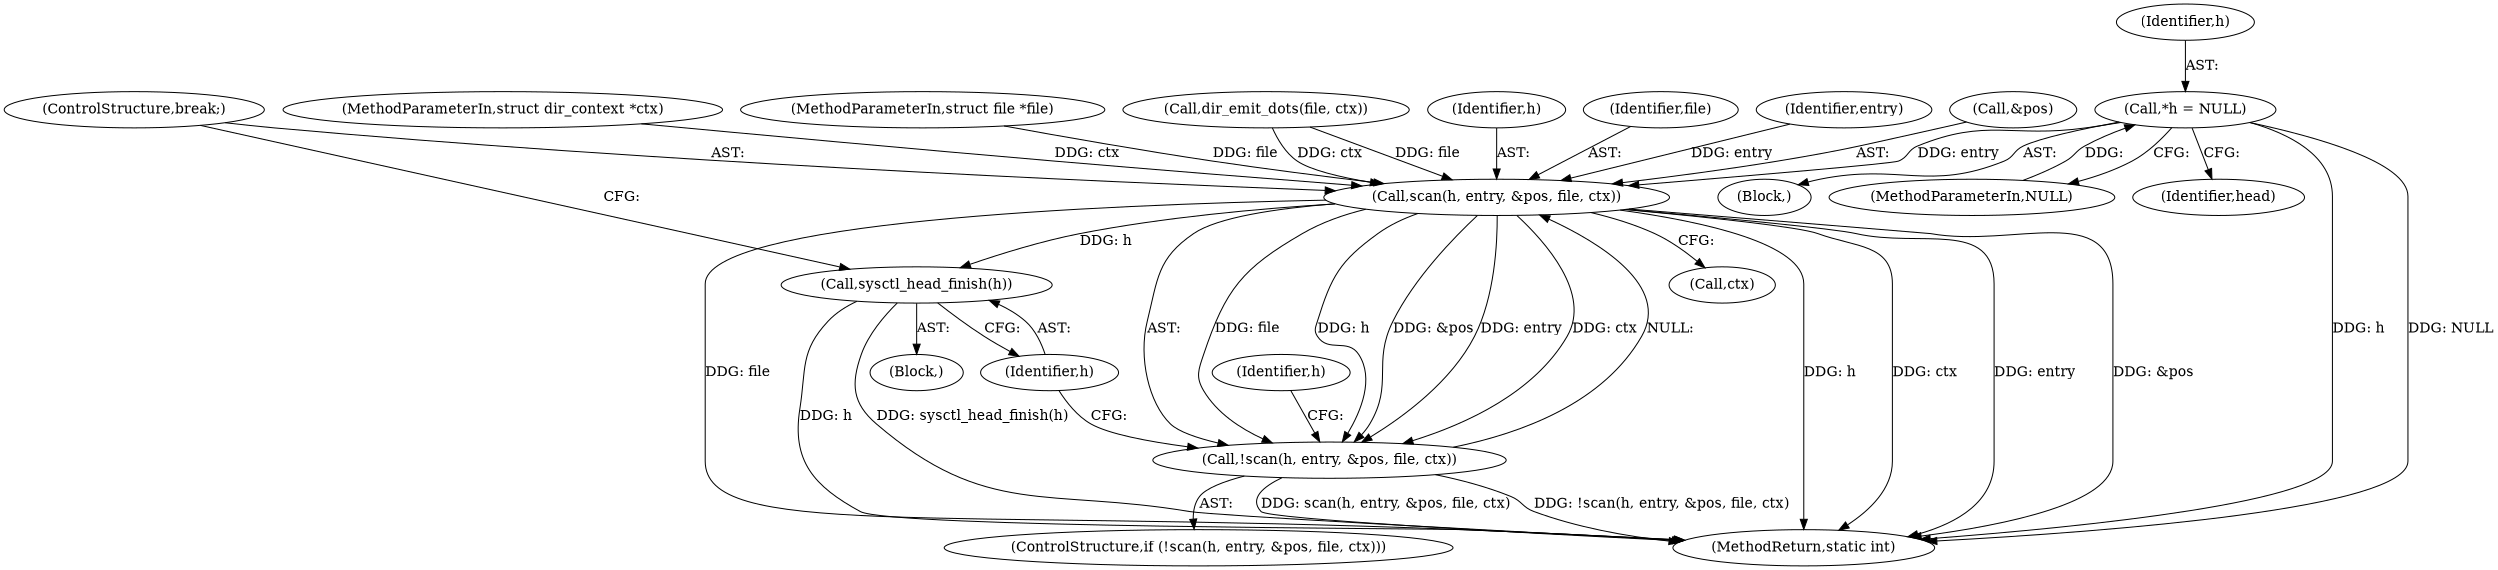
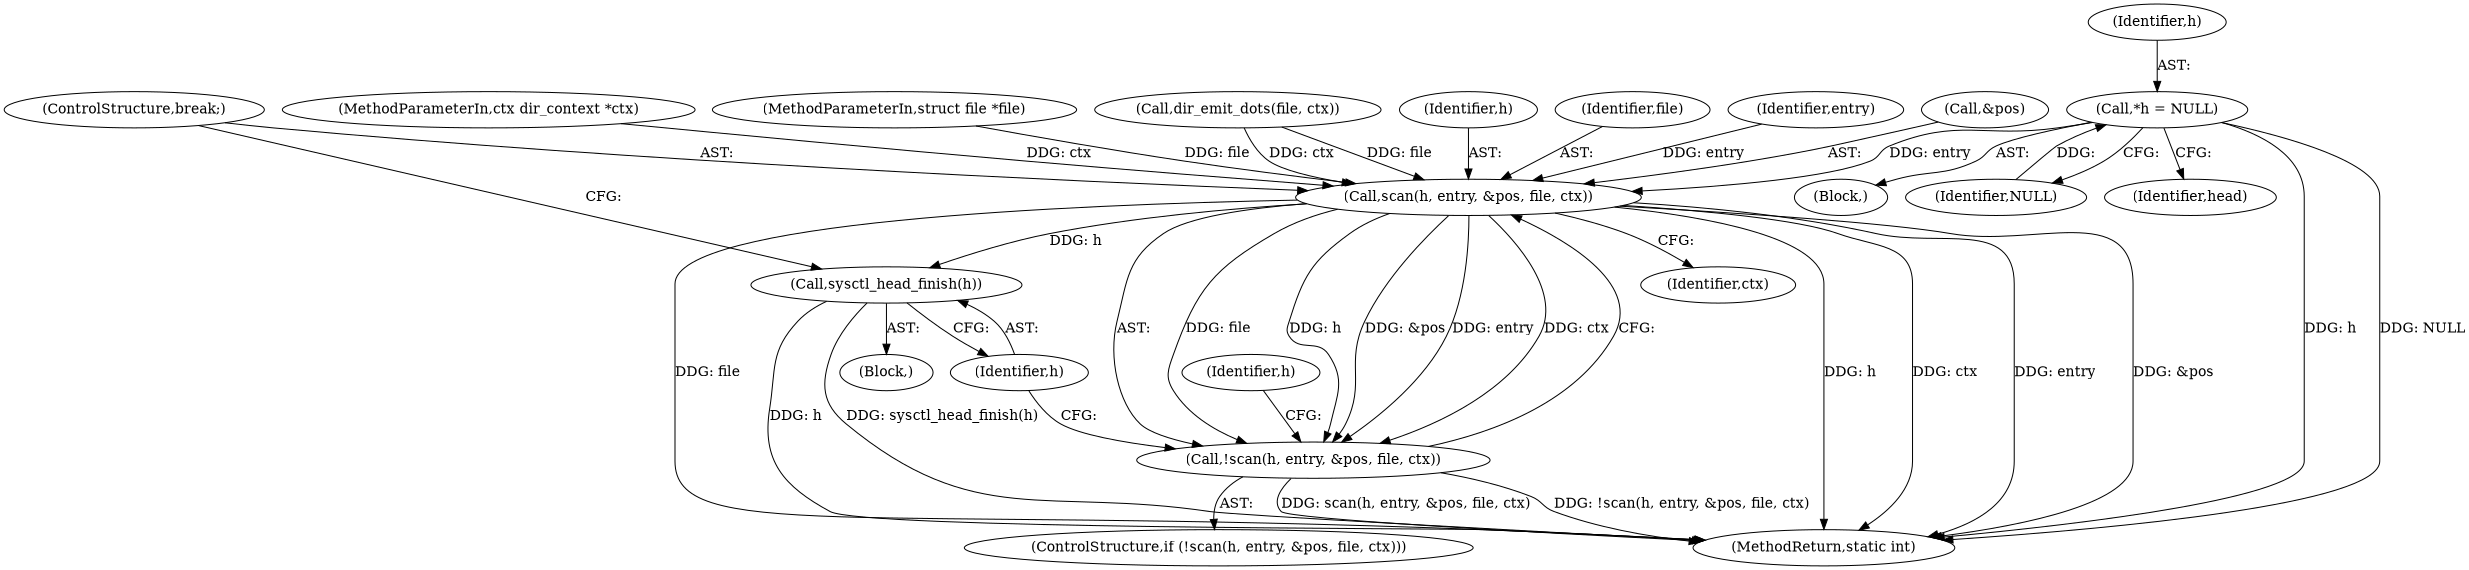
(503, 110) -> (489, 110)
(1972, 197) -> (1996, 197)
(1722, 285) -> (1718, 285)
(1673, 329) -> (1639, 329)
